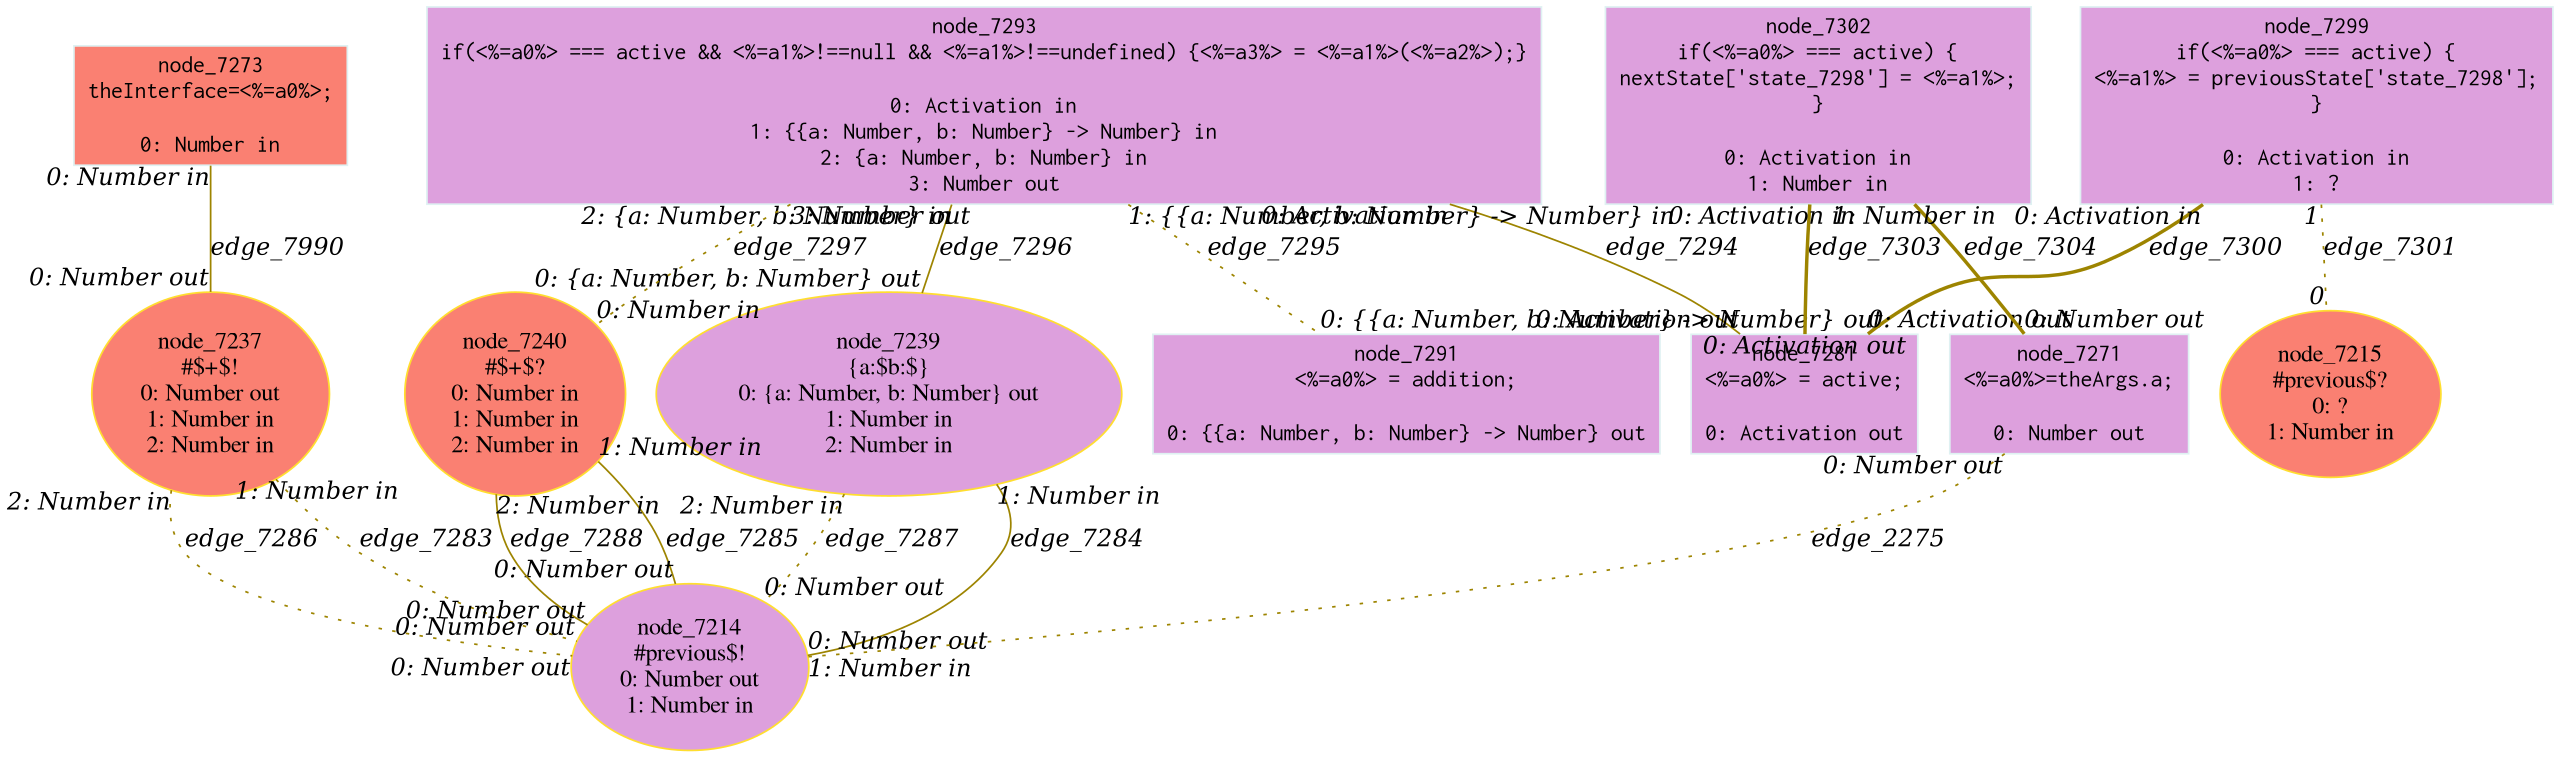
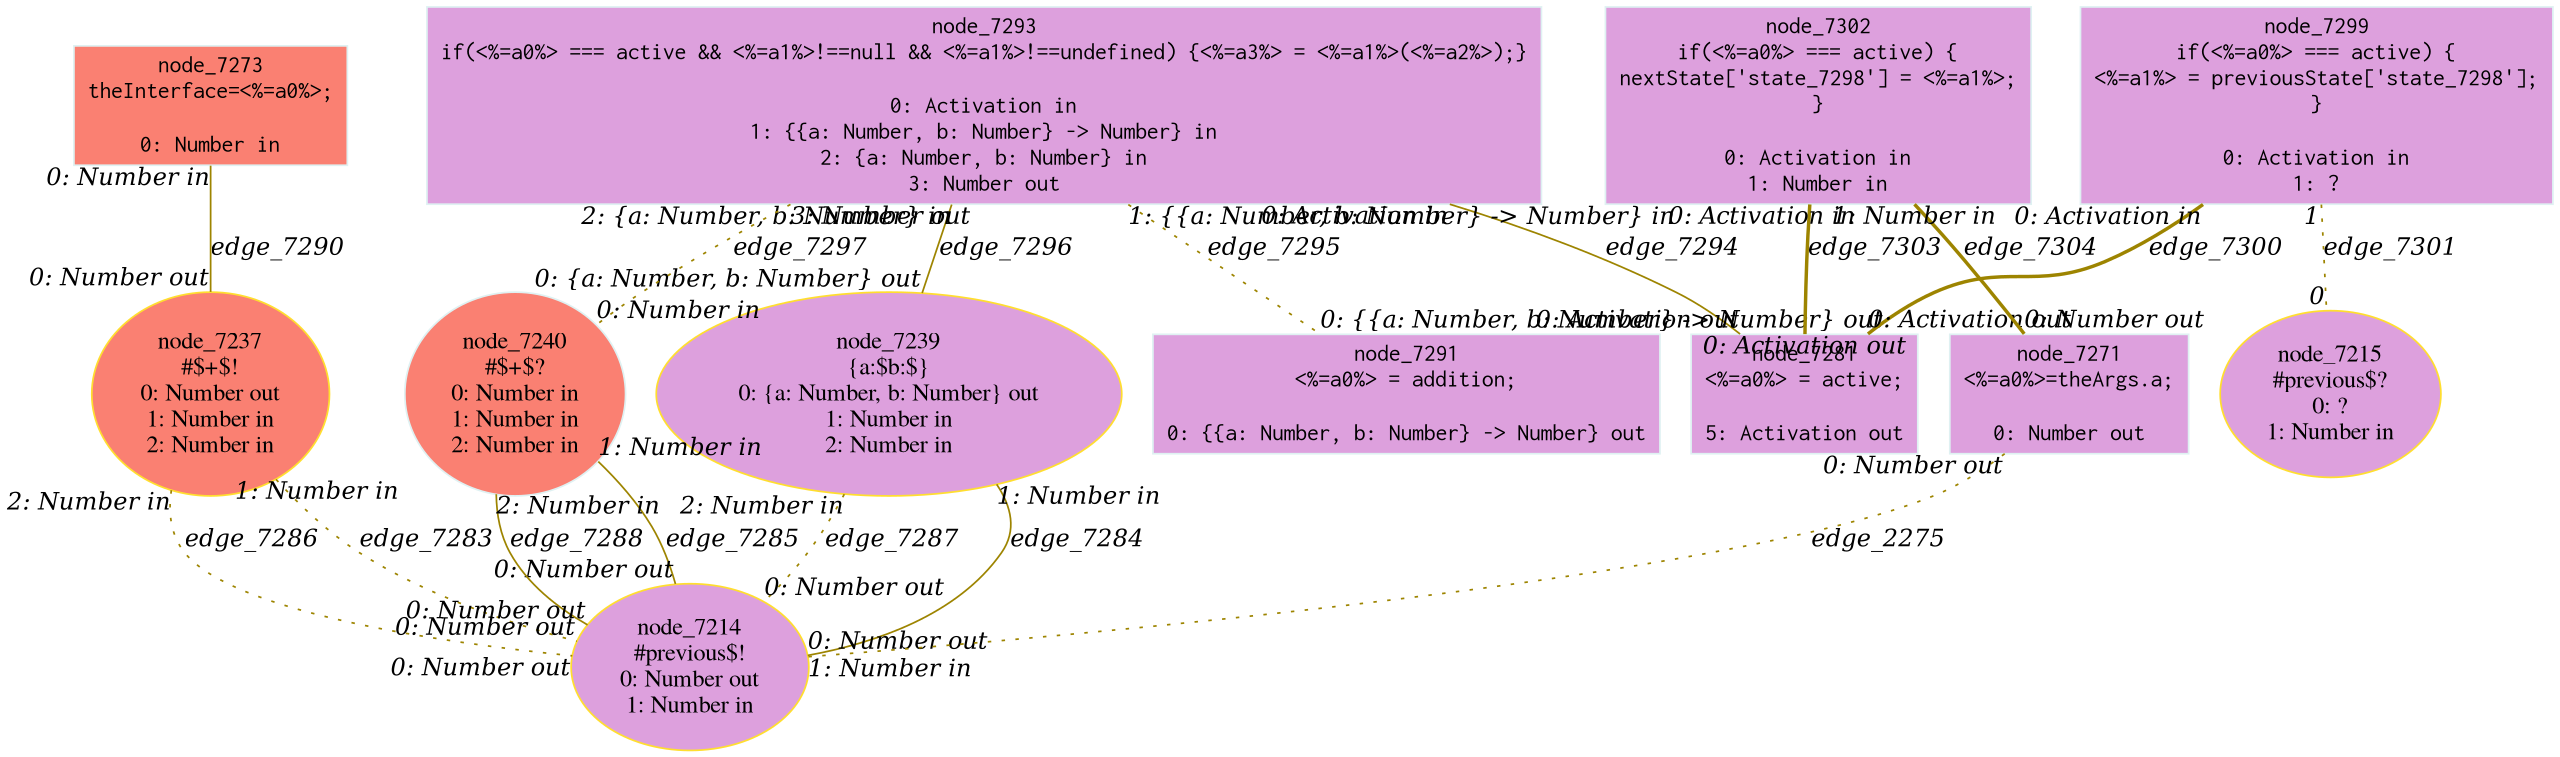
(278, 248) -> (278, 248)
(515, 394) -> (515, 394)
(1804, 394) -> (1804, 394)
(2331, 394) -> (2331, 394)
